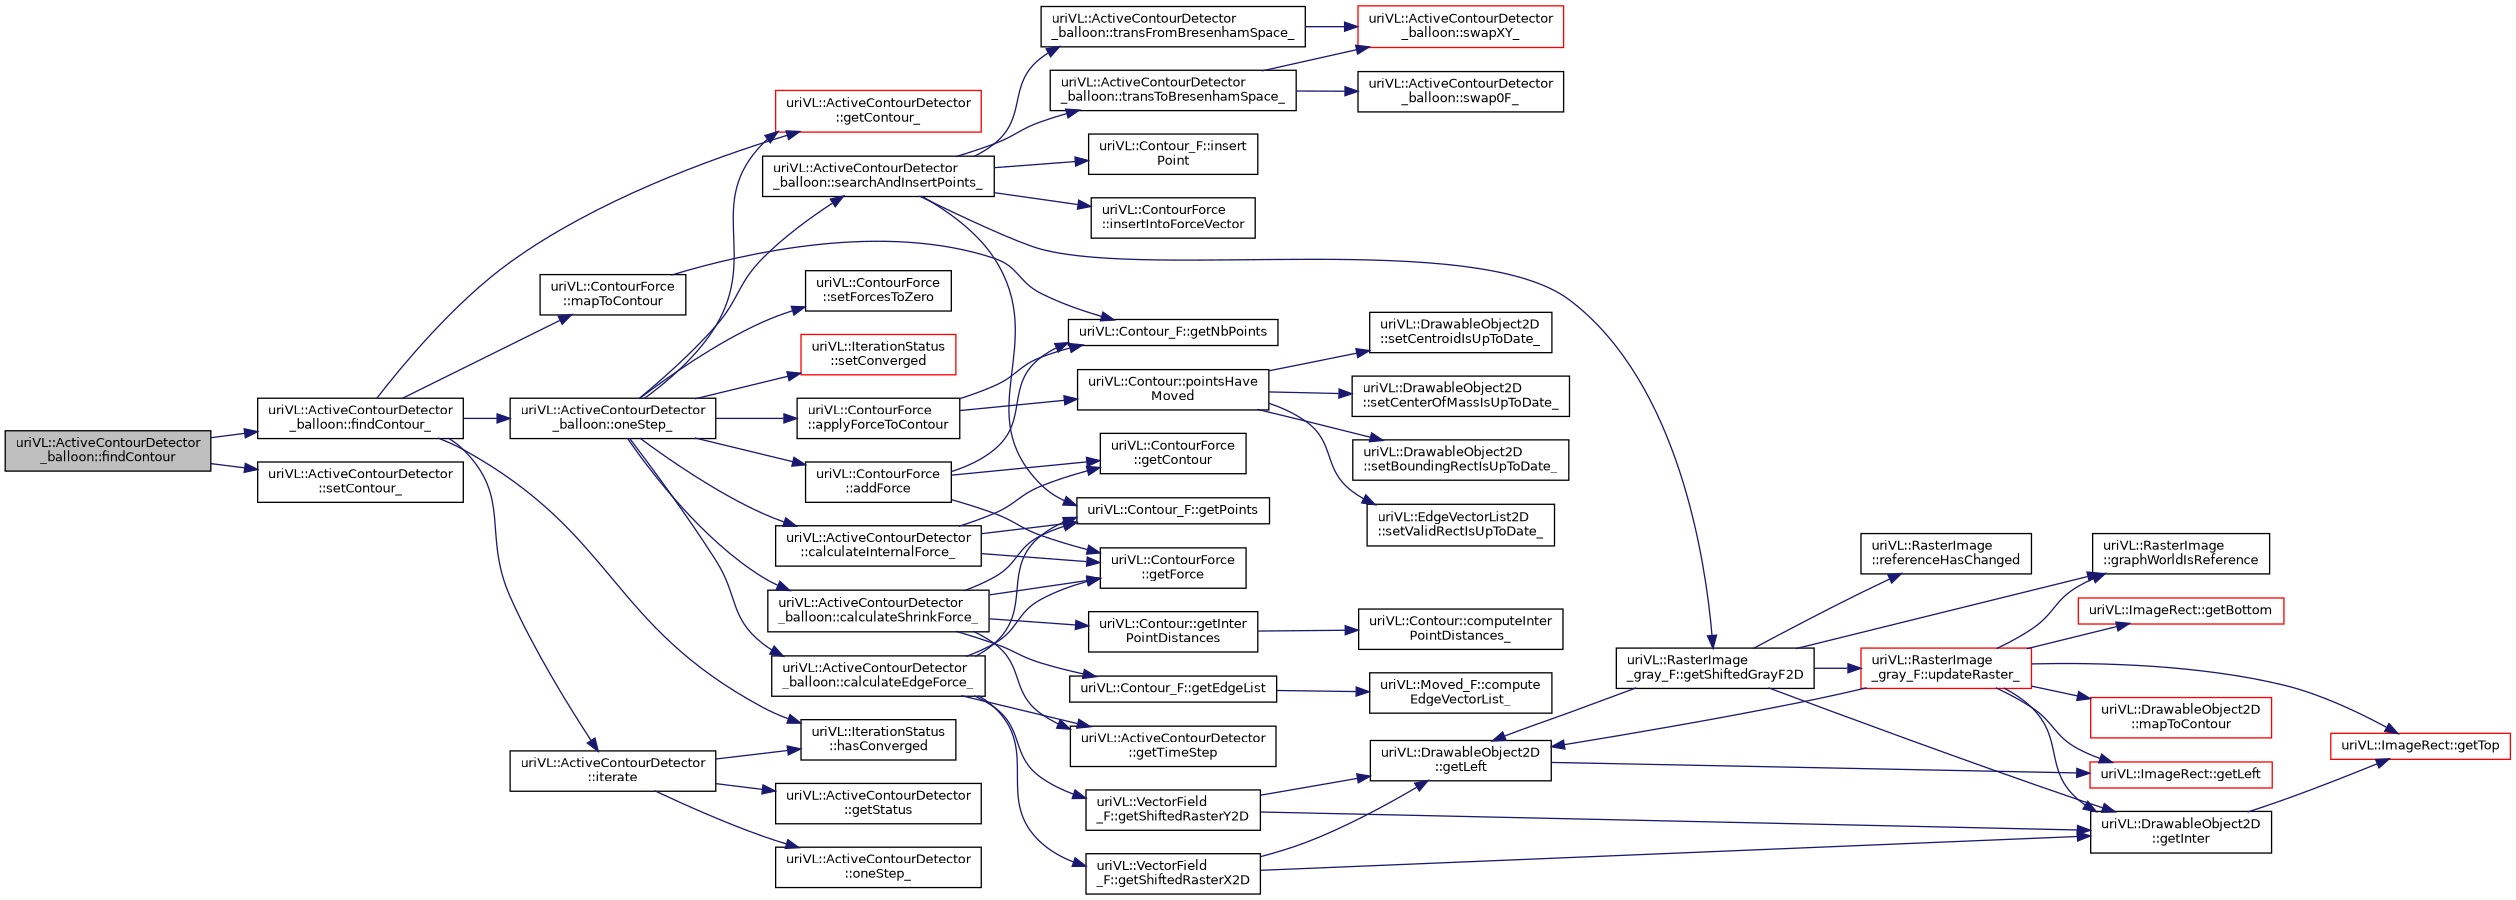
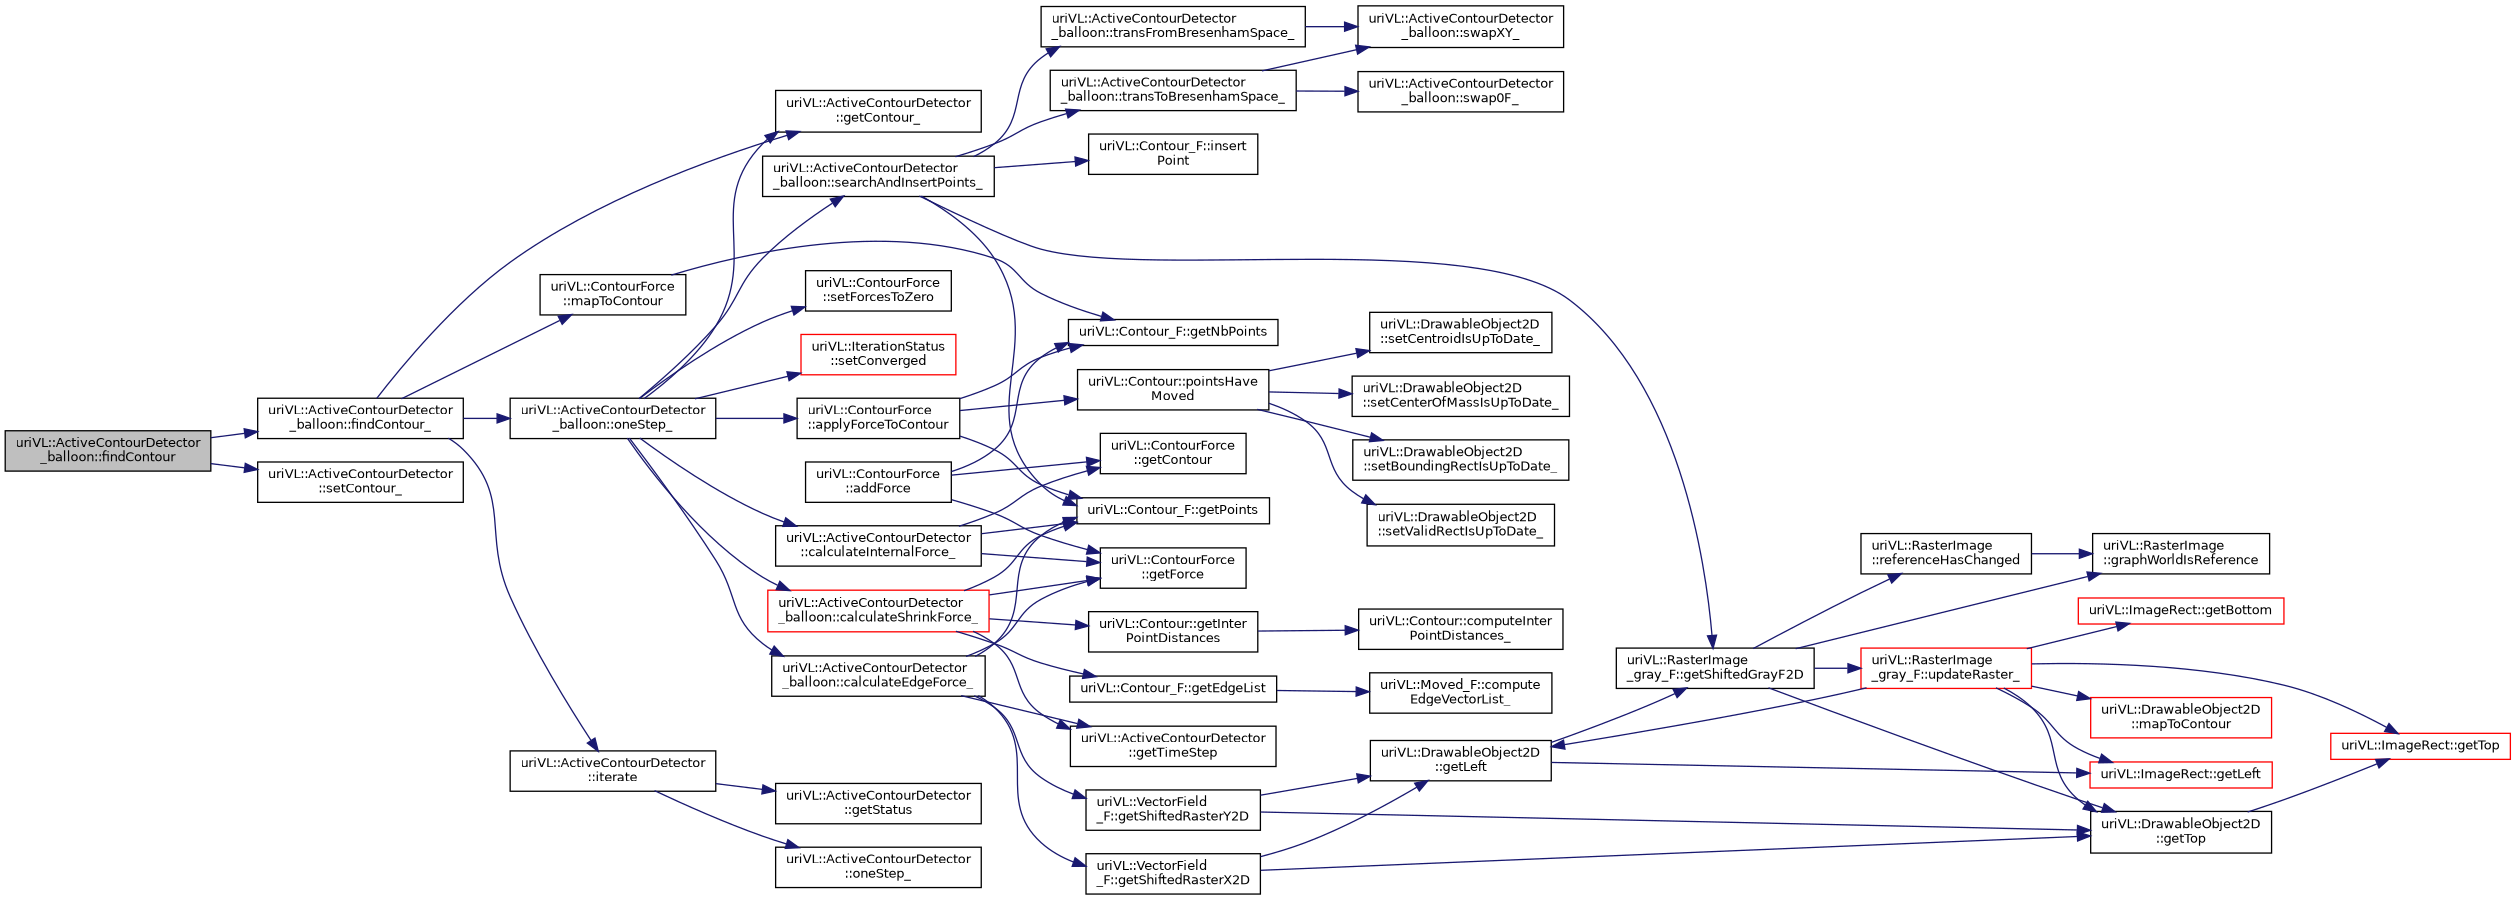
(1461, 27) -> (1461, 27)
(878, 111) -> (878, 111)
(1173, 218) -> none
(744, 450) -> none
none -> (1010, 460)
(1461, 525) -> (1461, 525)
(878, 611) -> (878, 611)
(2047, 616) -> (2055, 554)
(1571, 712) -> (1614, 719)
(878, 740) -> none
(2181, 832) -> (2181, 832)
